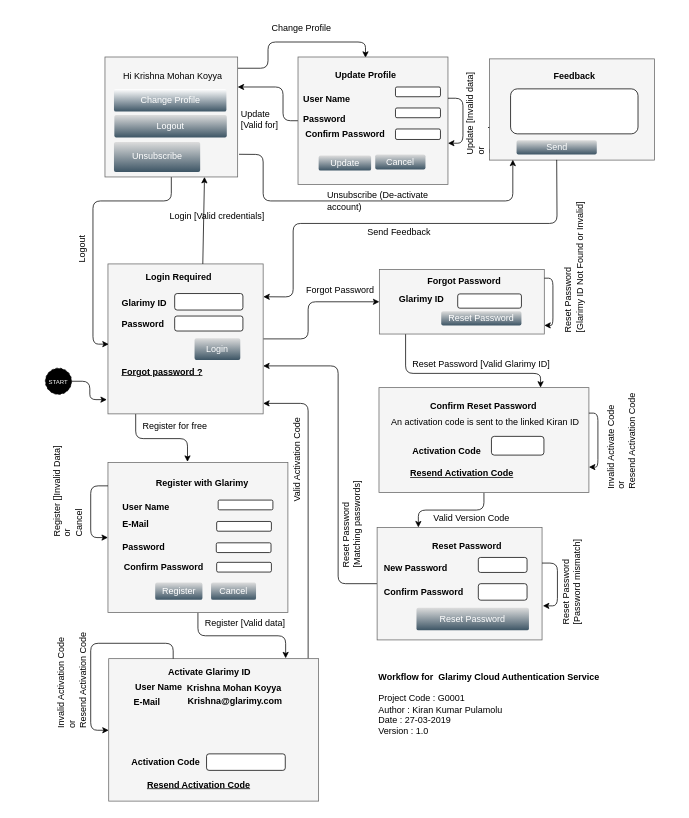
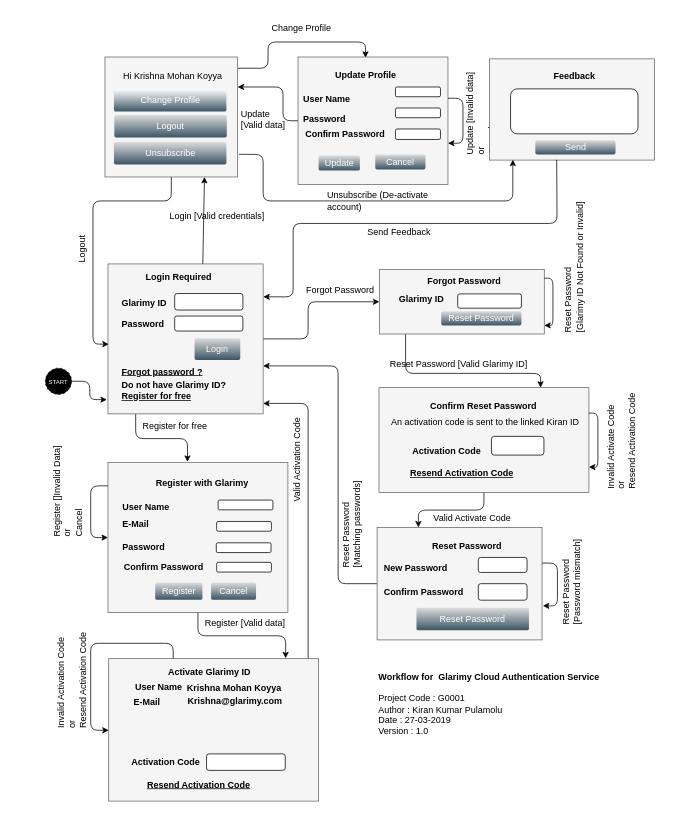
(267, 119) -> (267, 119)
(557, 147) -> (576, 147)
(157, 157) -> (170, 153)
(345, 163) -> (339, 163)
(482, 364) -> (459, 364)
none -> (179, 390)
(473, 519) -> (476, 519)
